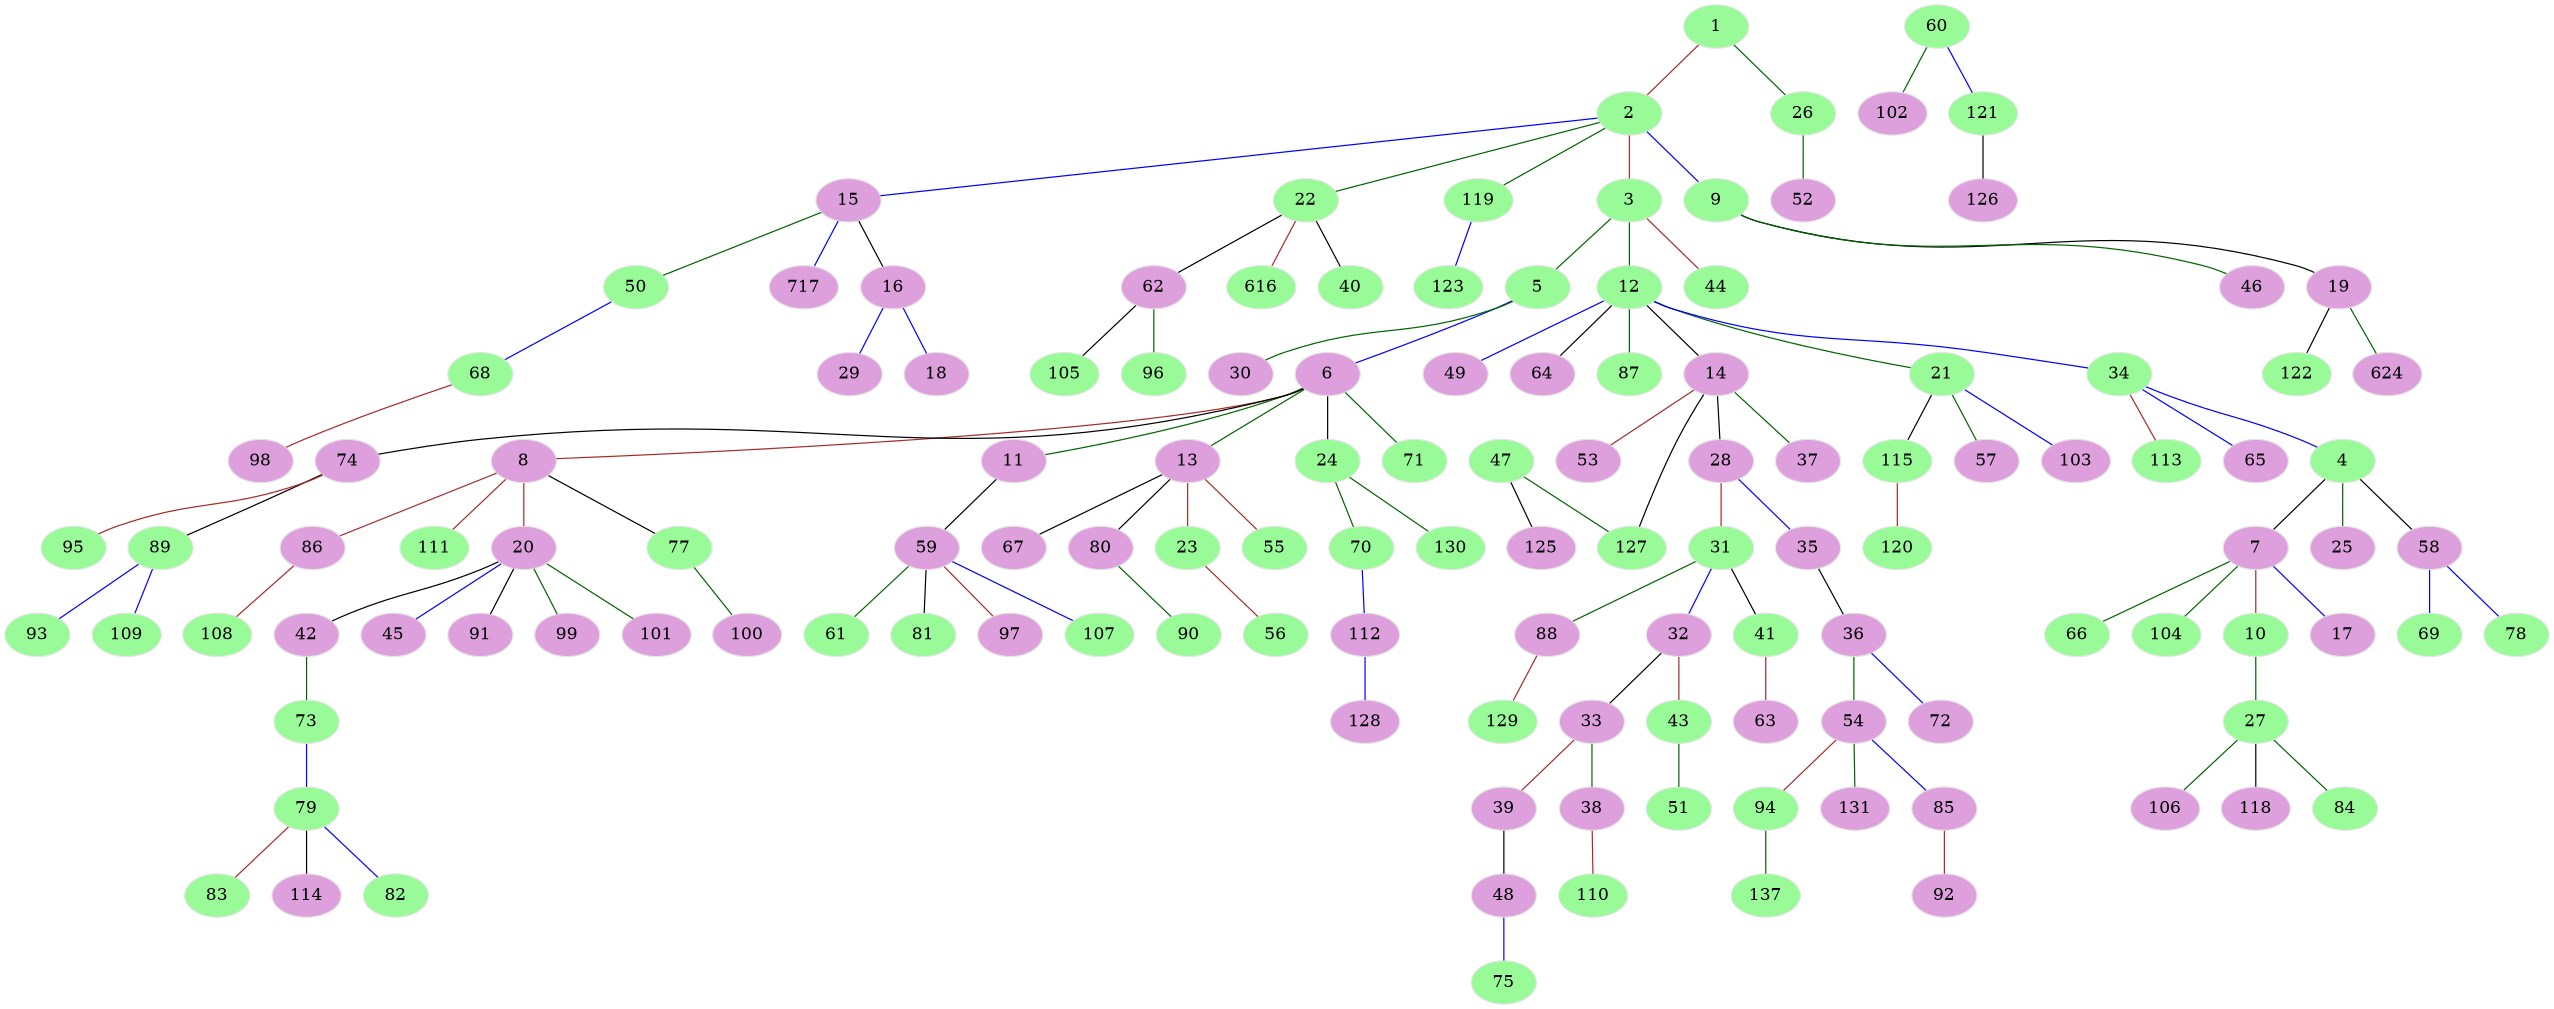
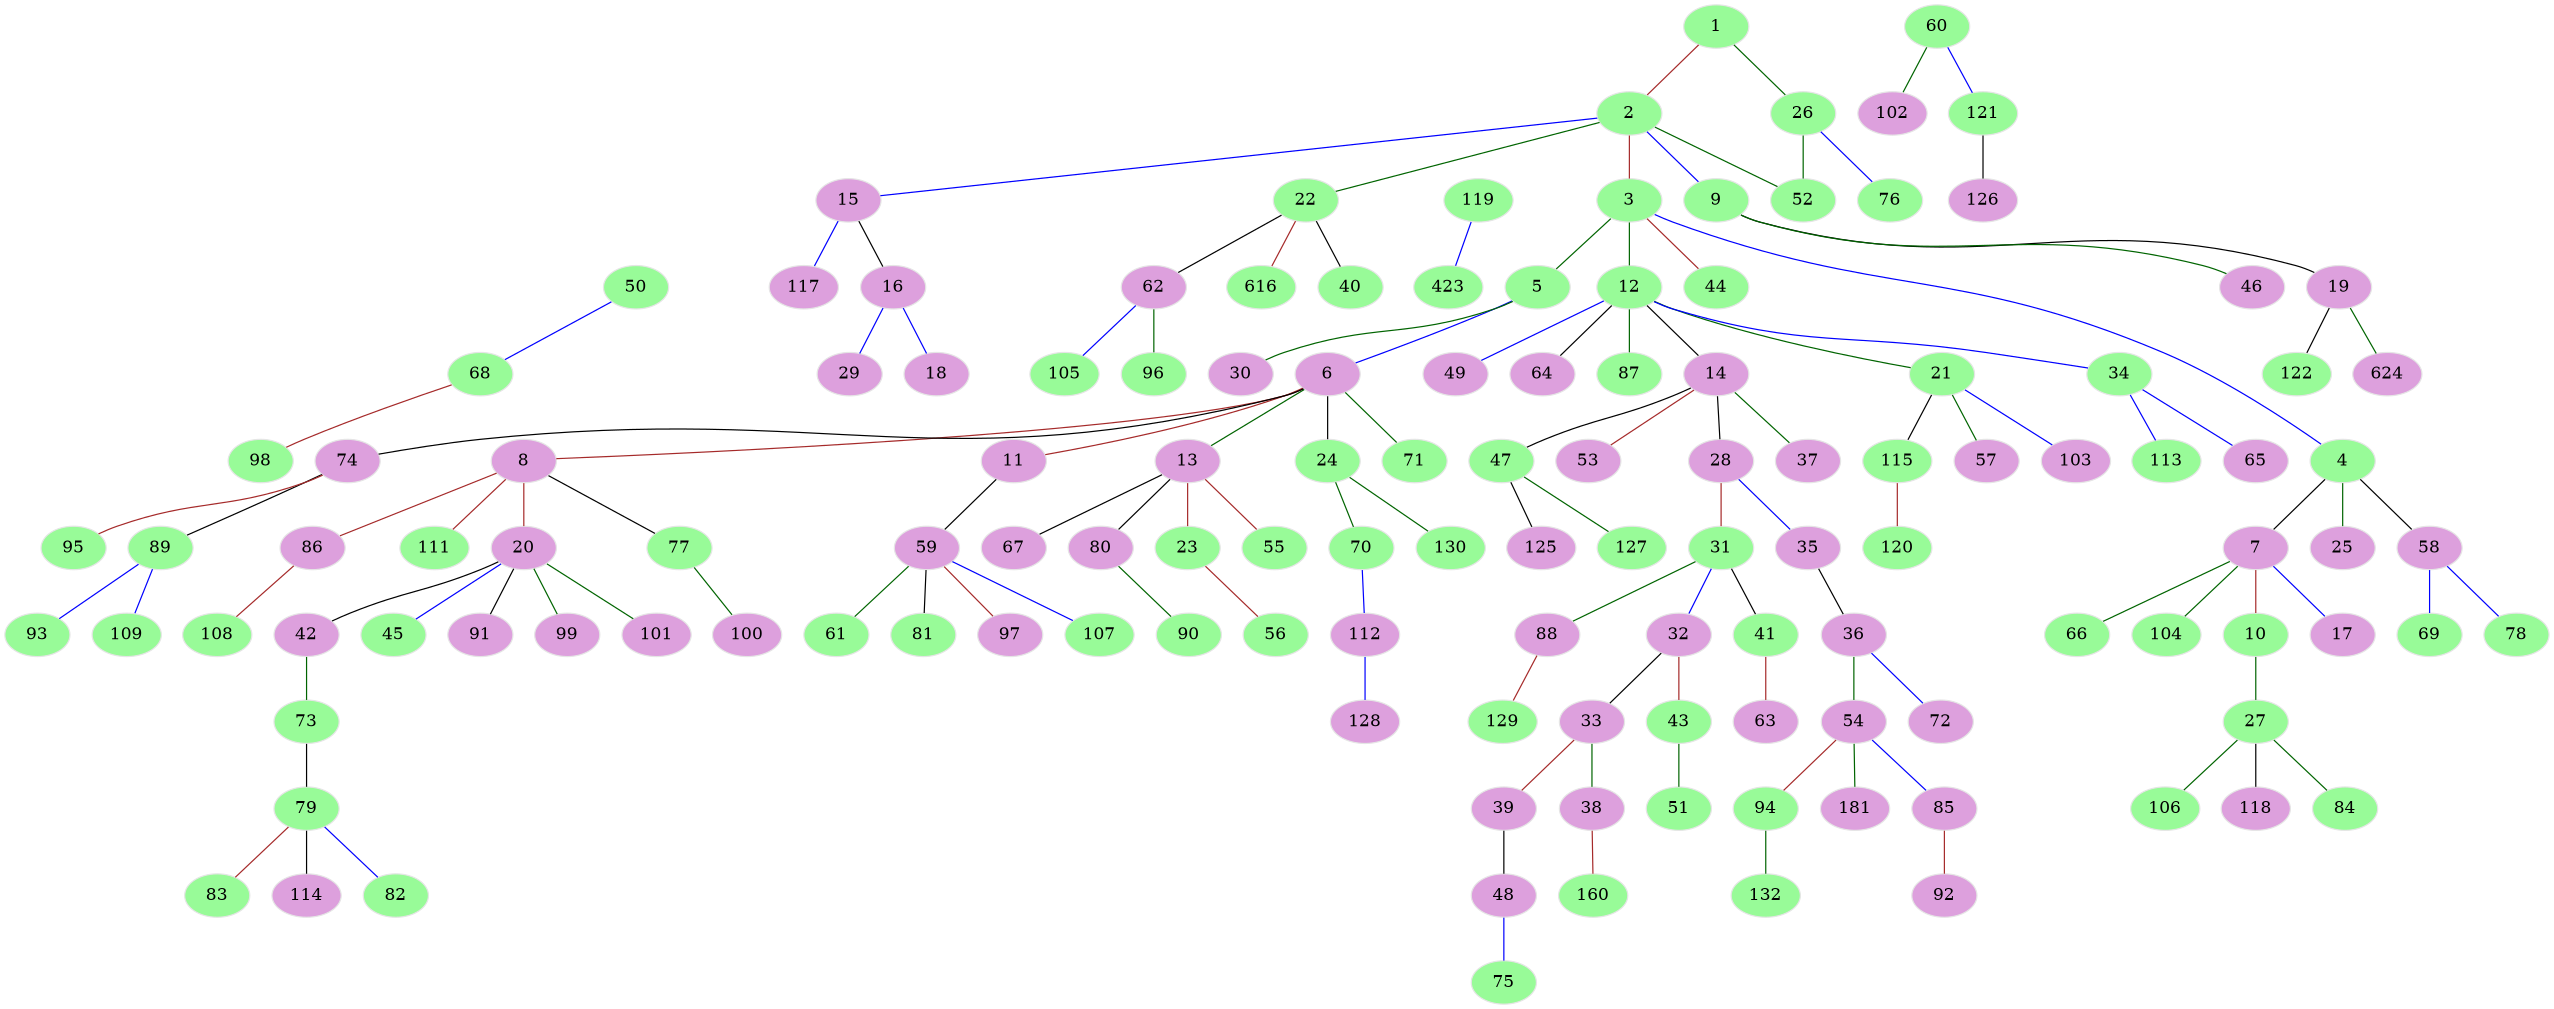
(1554, 157) -> (1716, 157)
(1803, 200) -> (1803, 200)
none -> (1890, 200)
(742, 244) -> none
(804, 287) -> (804, 287)
(1448, 287) -> (1448, 287)
(1109, 331) -> (1109, 331)
(2232, 416) -> (1999, 299)
(2143, 418) -> (2143, 418)
(1176, 427) -> (1176, 427)
(1668, 459) -> (1609, 418)
(261, 461) -> (261, 461)
(393, 635) -> (393, 635)
(307, 765) -> (307, 765)
(1855, 809) -> (1855, 809)
(2165, 809) -> (2165, 809)
(1593, 896) -> (1593, 896)
(1766, 896) -> (1766, 896)
